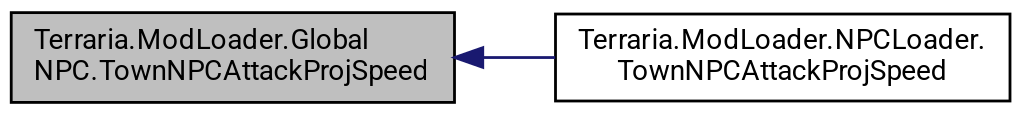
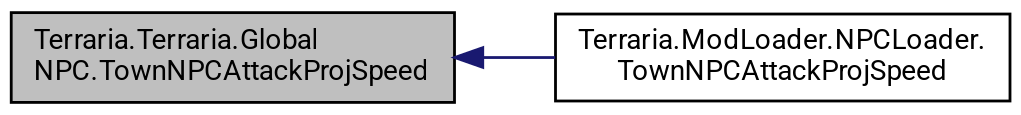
(233, 58) -> (233, 58)
